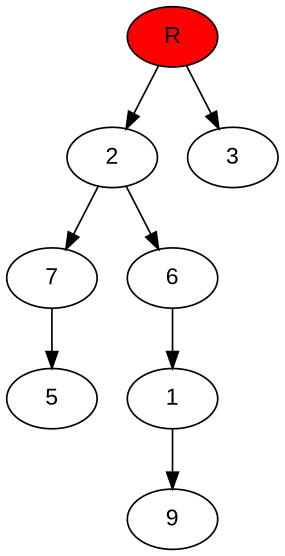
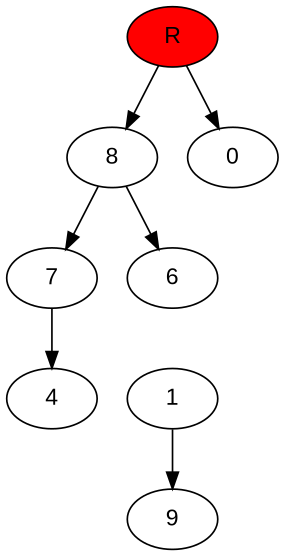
(112, 157) -> (112, 157)
(233, 157) -> (233, 157)
(173, 330) -> none
(52, 399) -> (52, 399)
